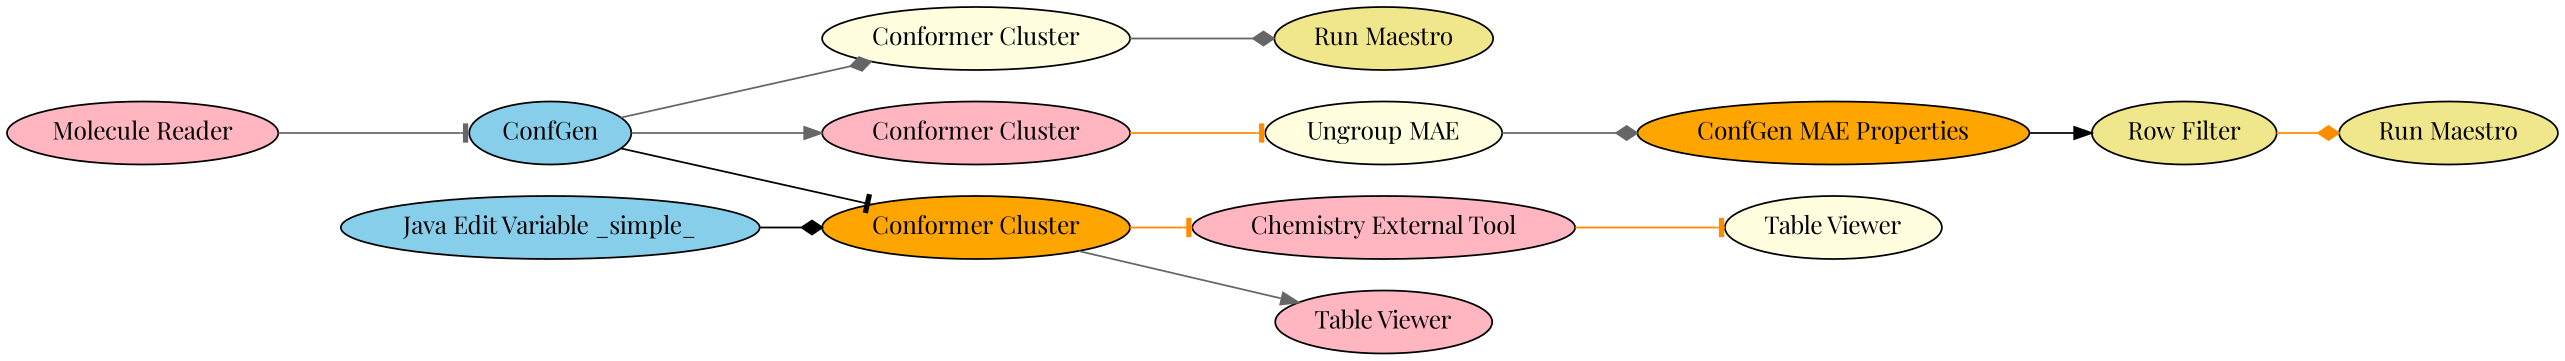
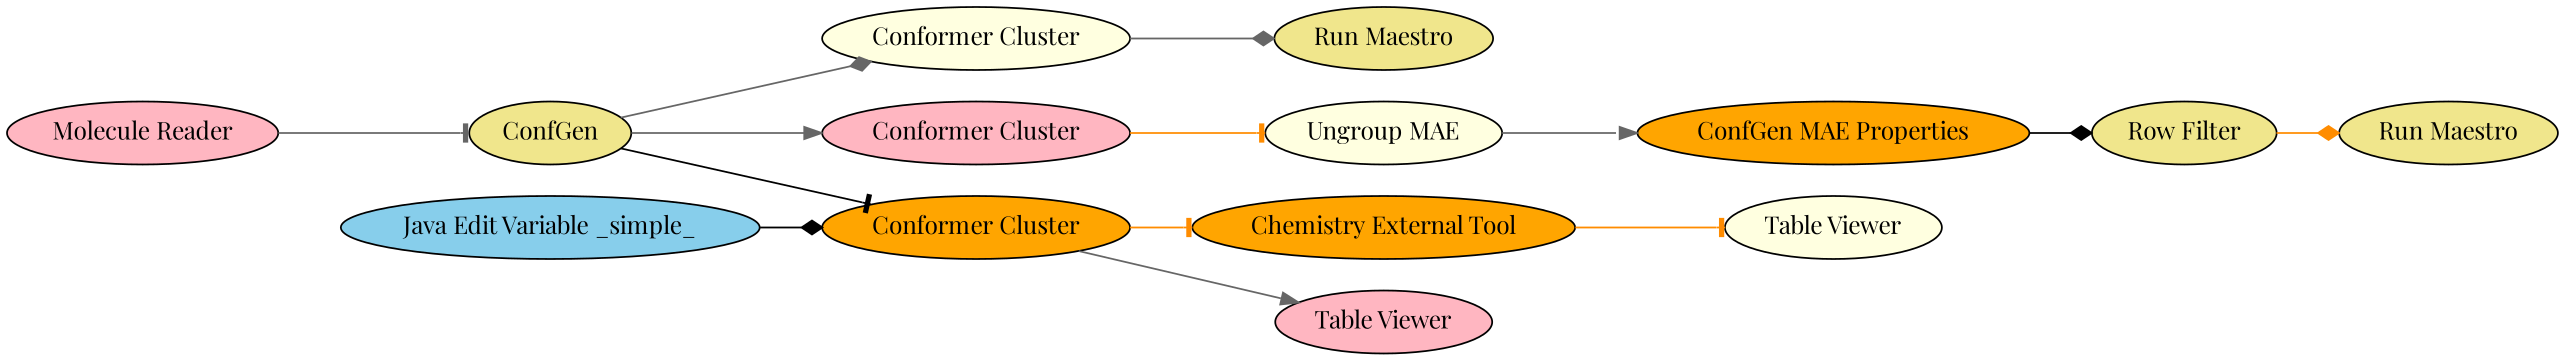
(550, 133) -> (550, 133)
(1559, 133) -> (1559, 133)
(2052, 133) -> (2052, 133)
(1384, 228) -> (1384, 228)
